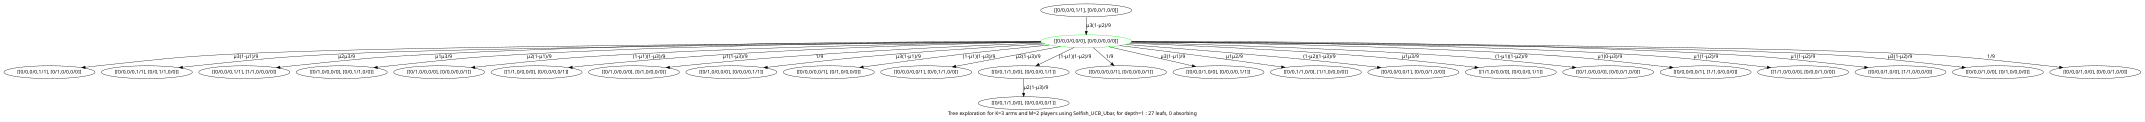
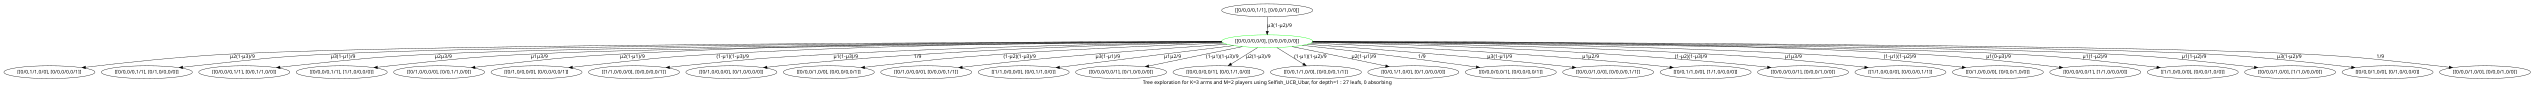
none -> (829, 72)
none -> (1024, 72)
none -> (1413, 72)
(1024, 86) -> (454, 48)
